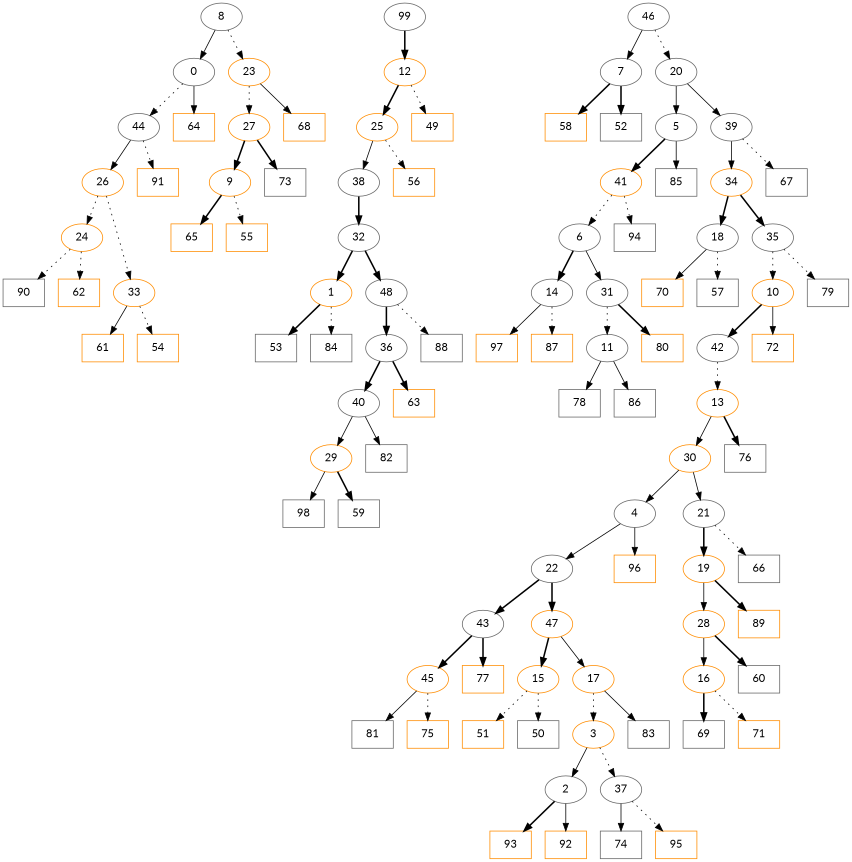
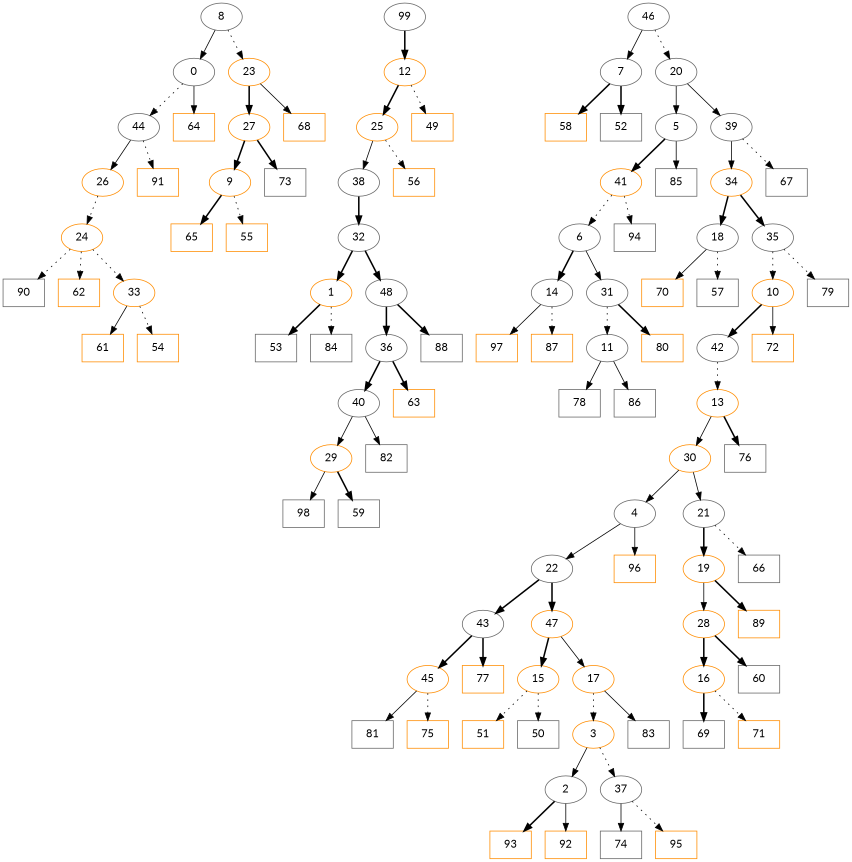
(249, 96) -> (249, 96)
(117, 234) -> (105, 263)
(410, 317) -> (410, 317)
(704, 648) -> (704, 648)
